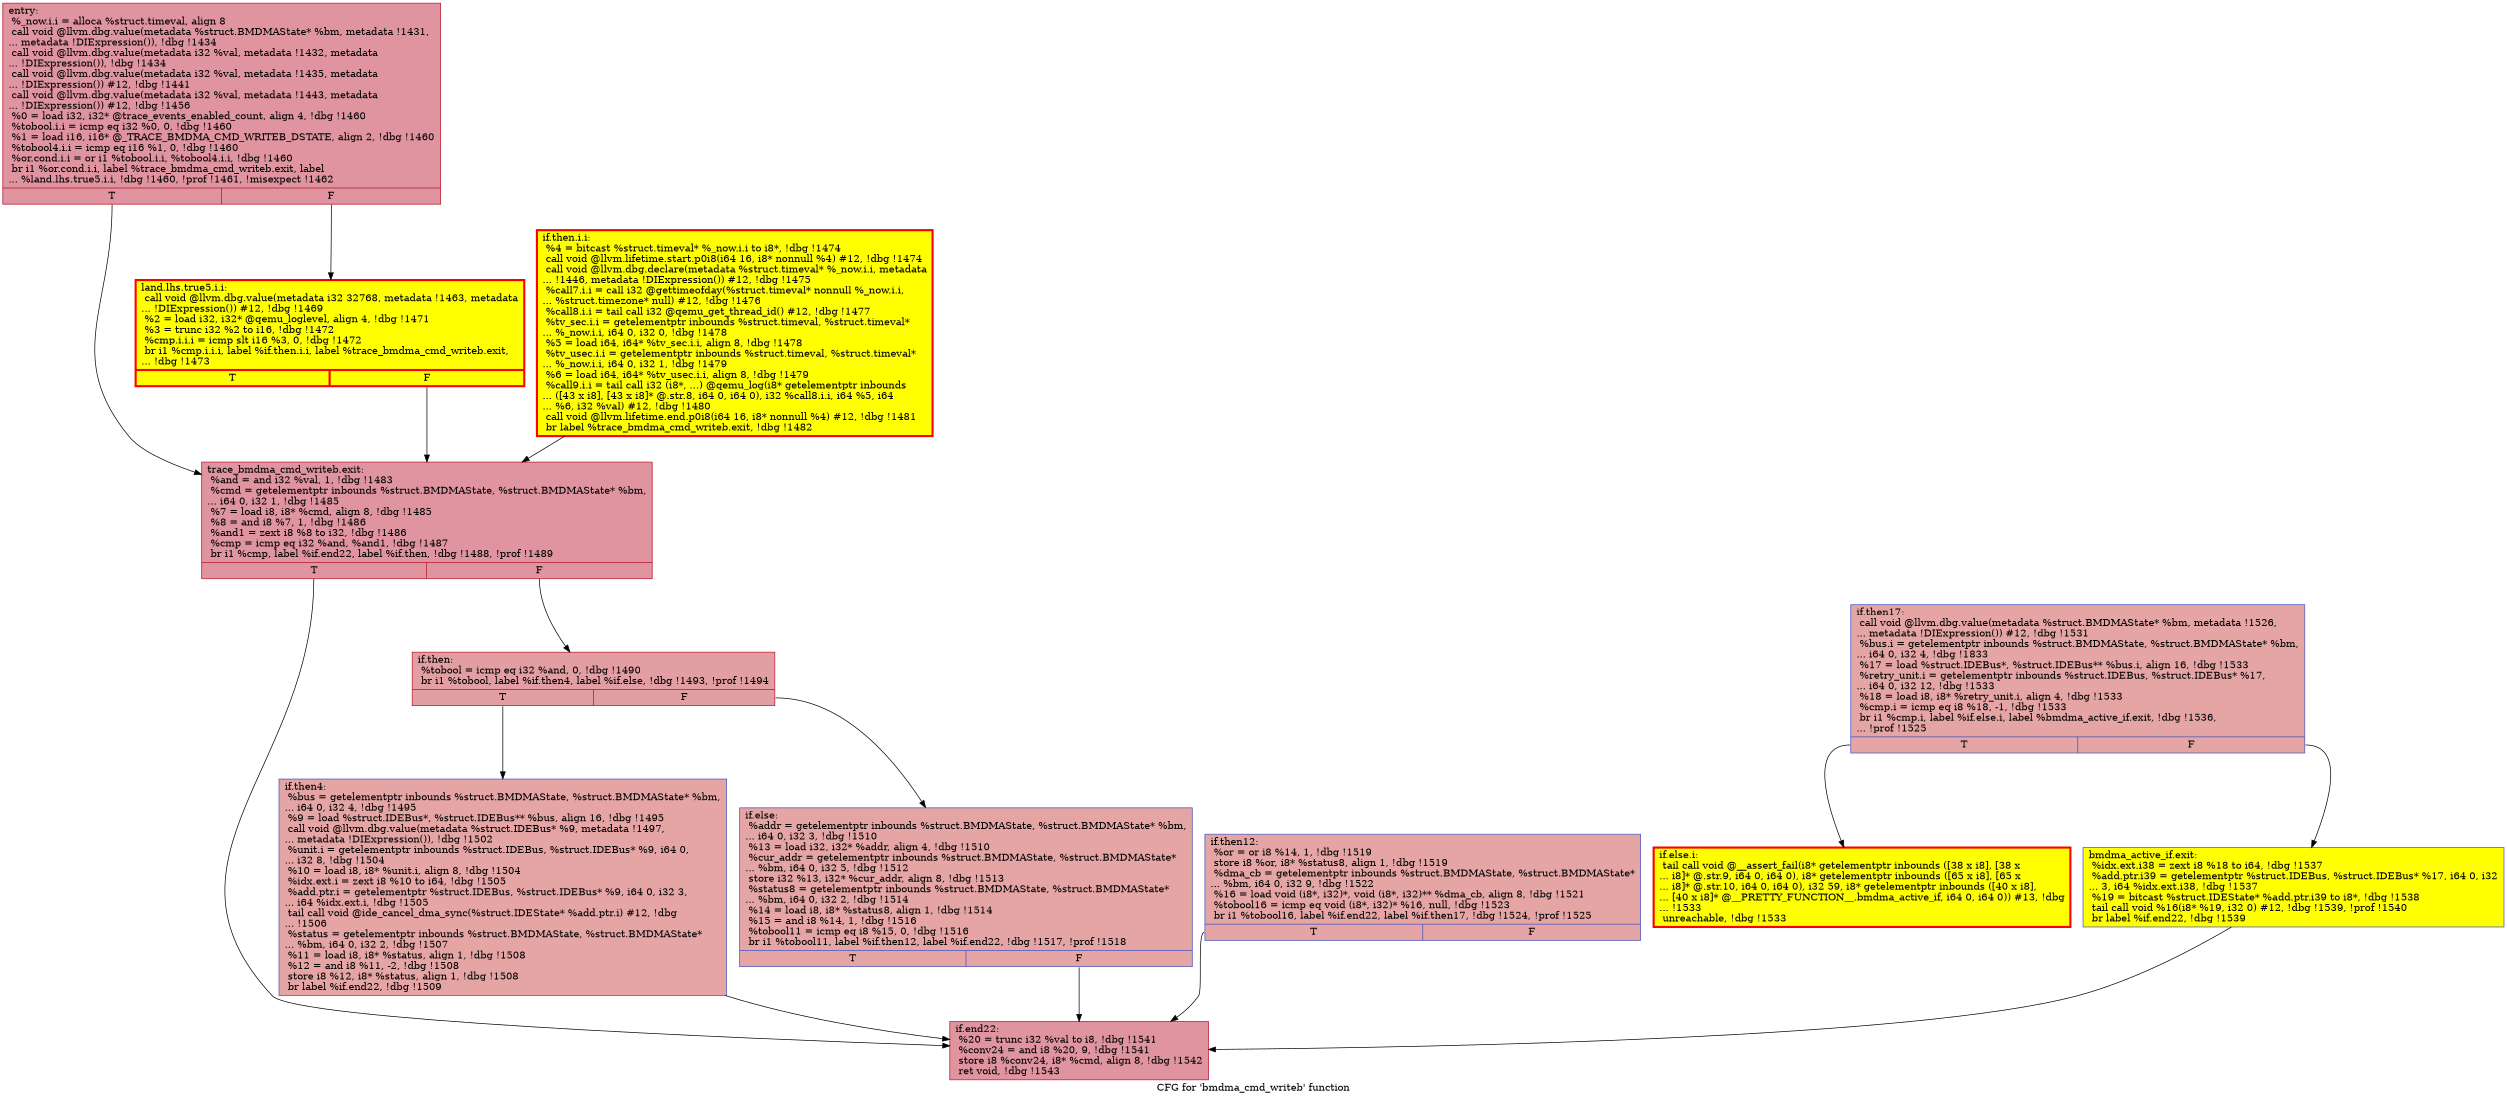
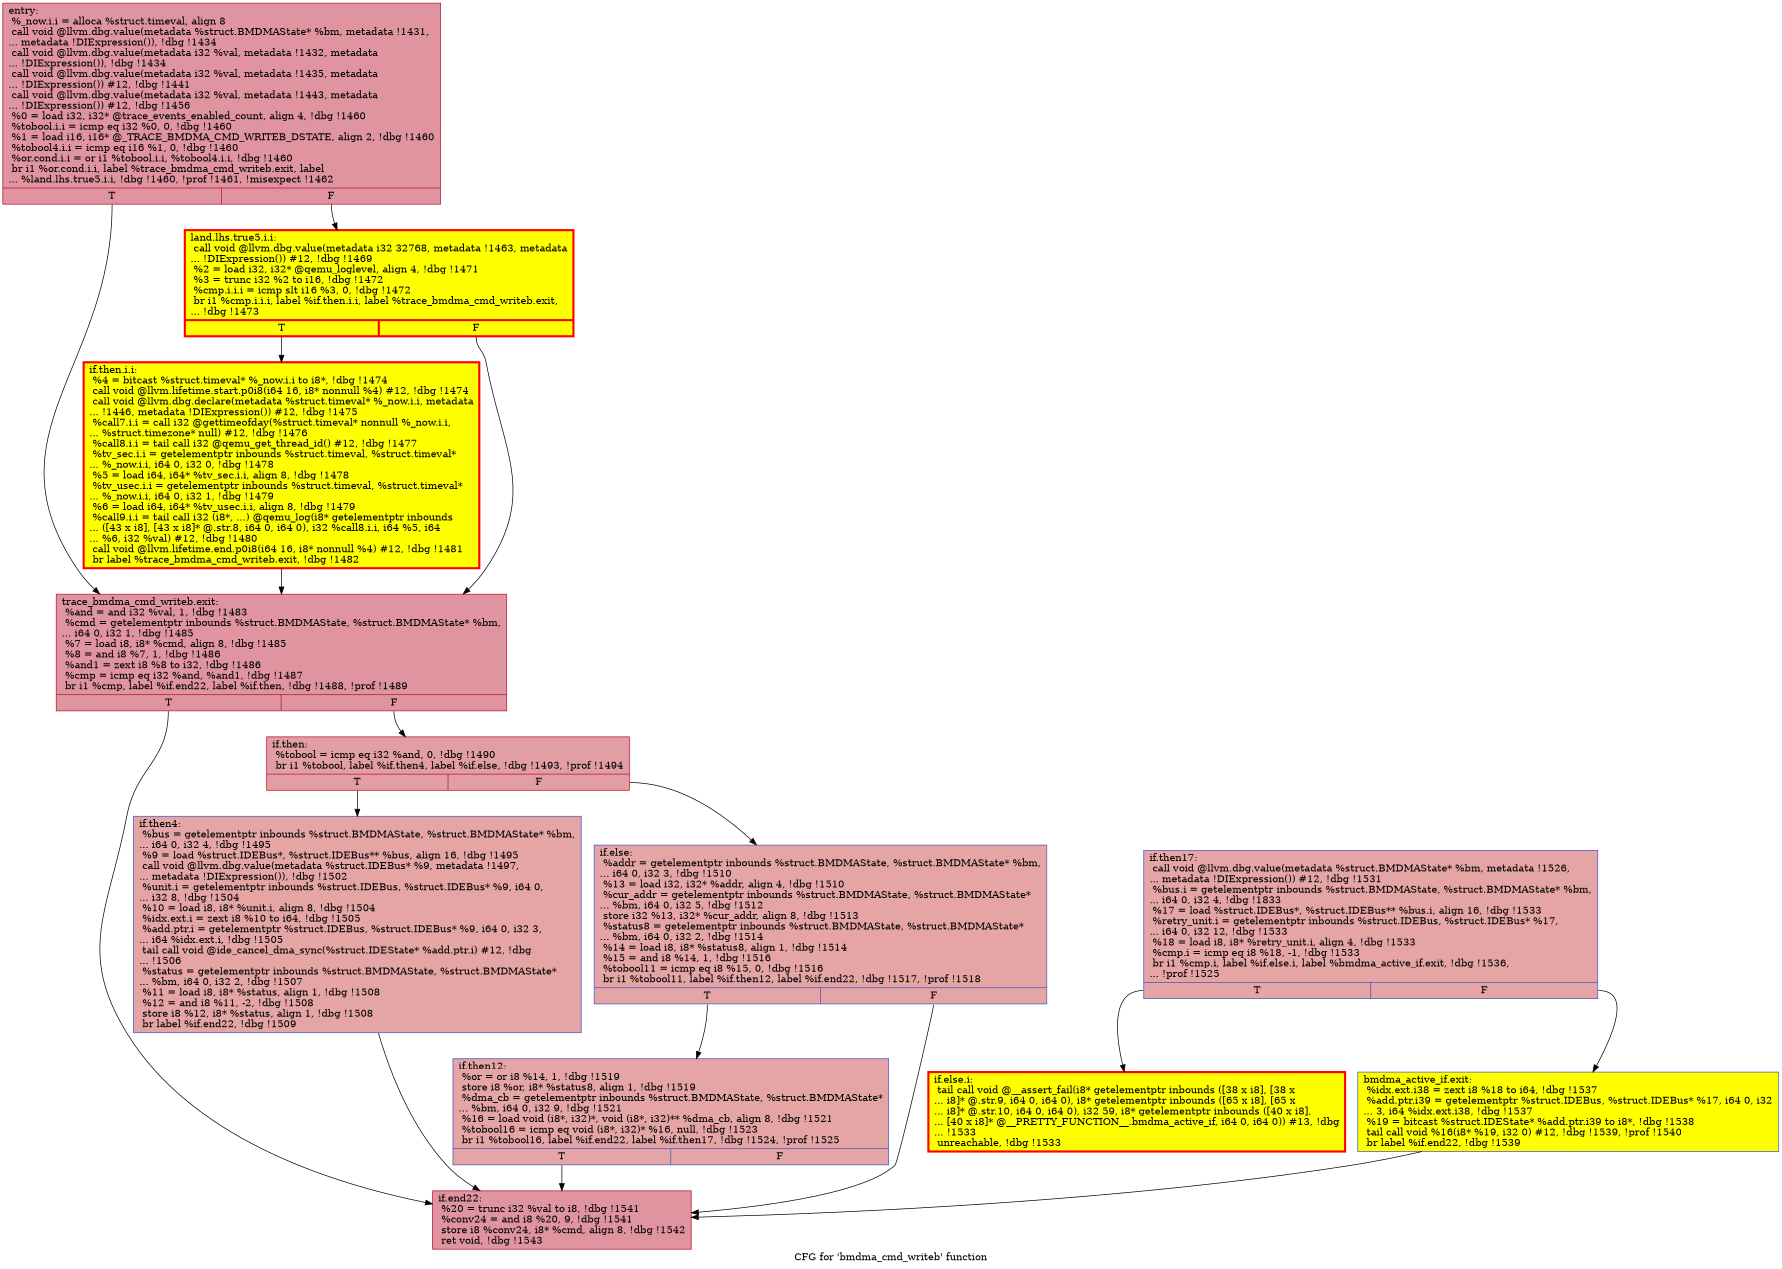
none -> (281, 346)
(1292, 884) -> (540, 1109)
none -> (705, 1029)
